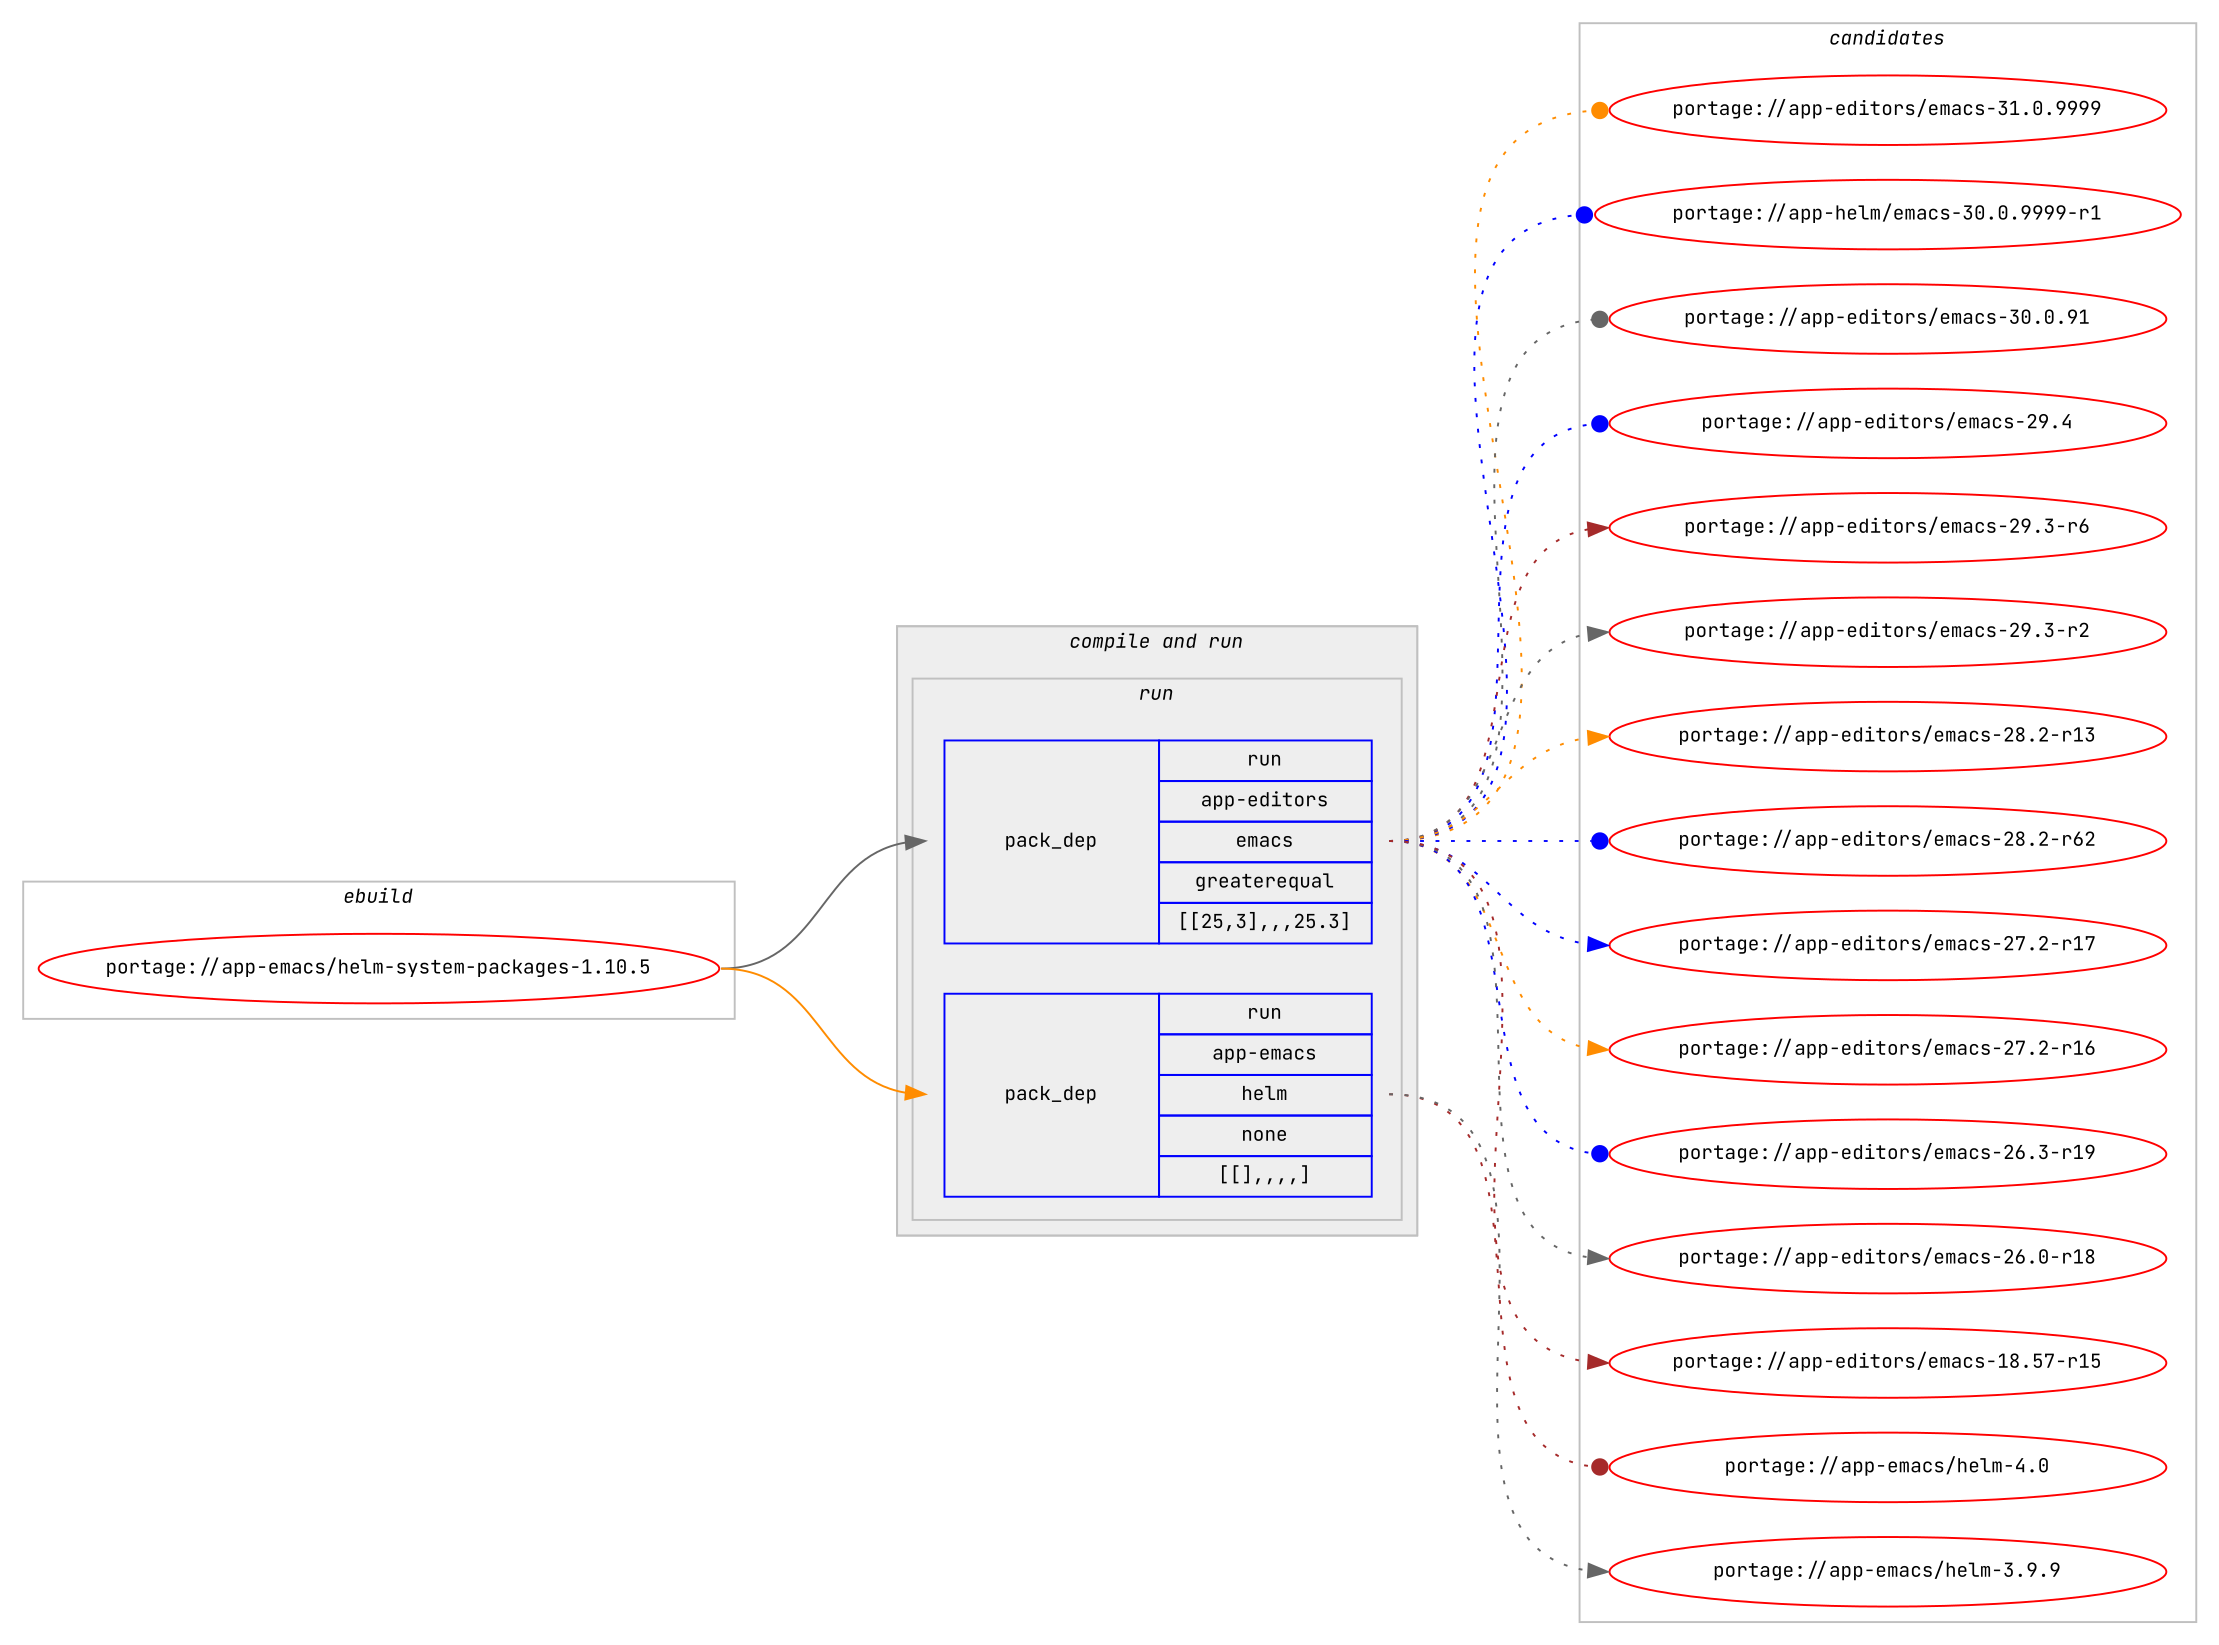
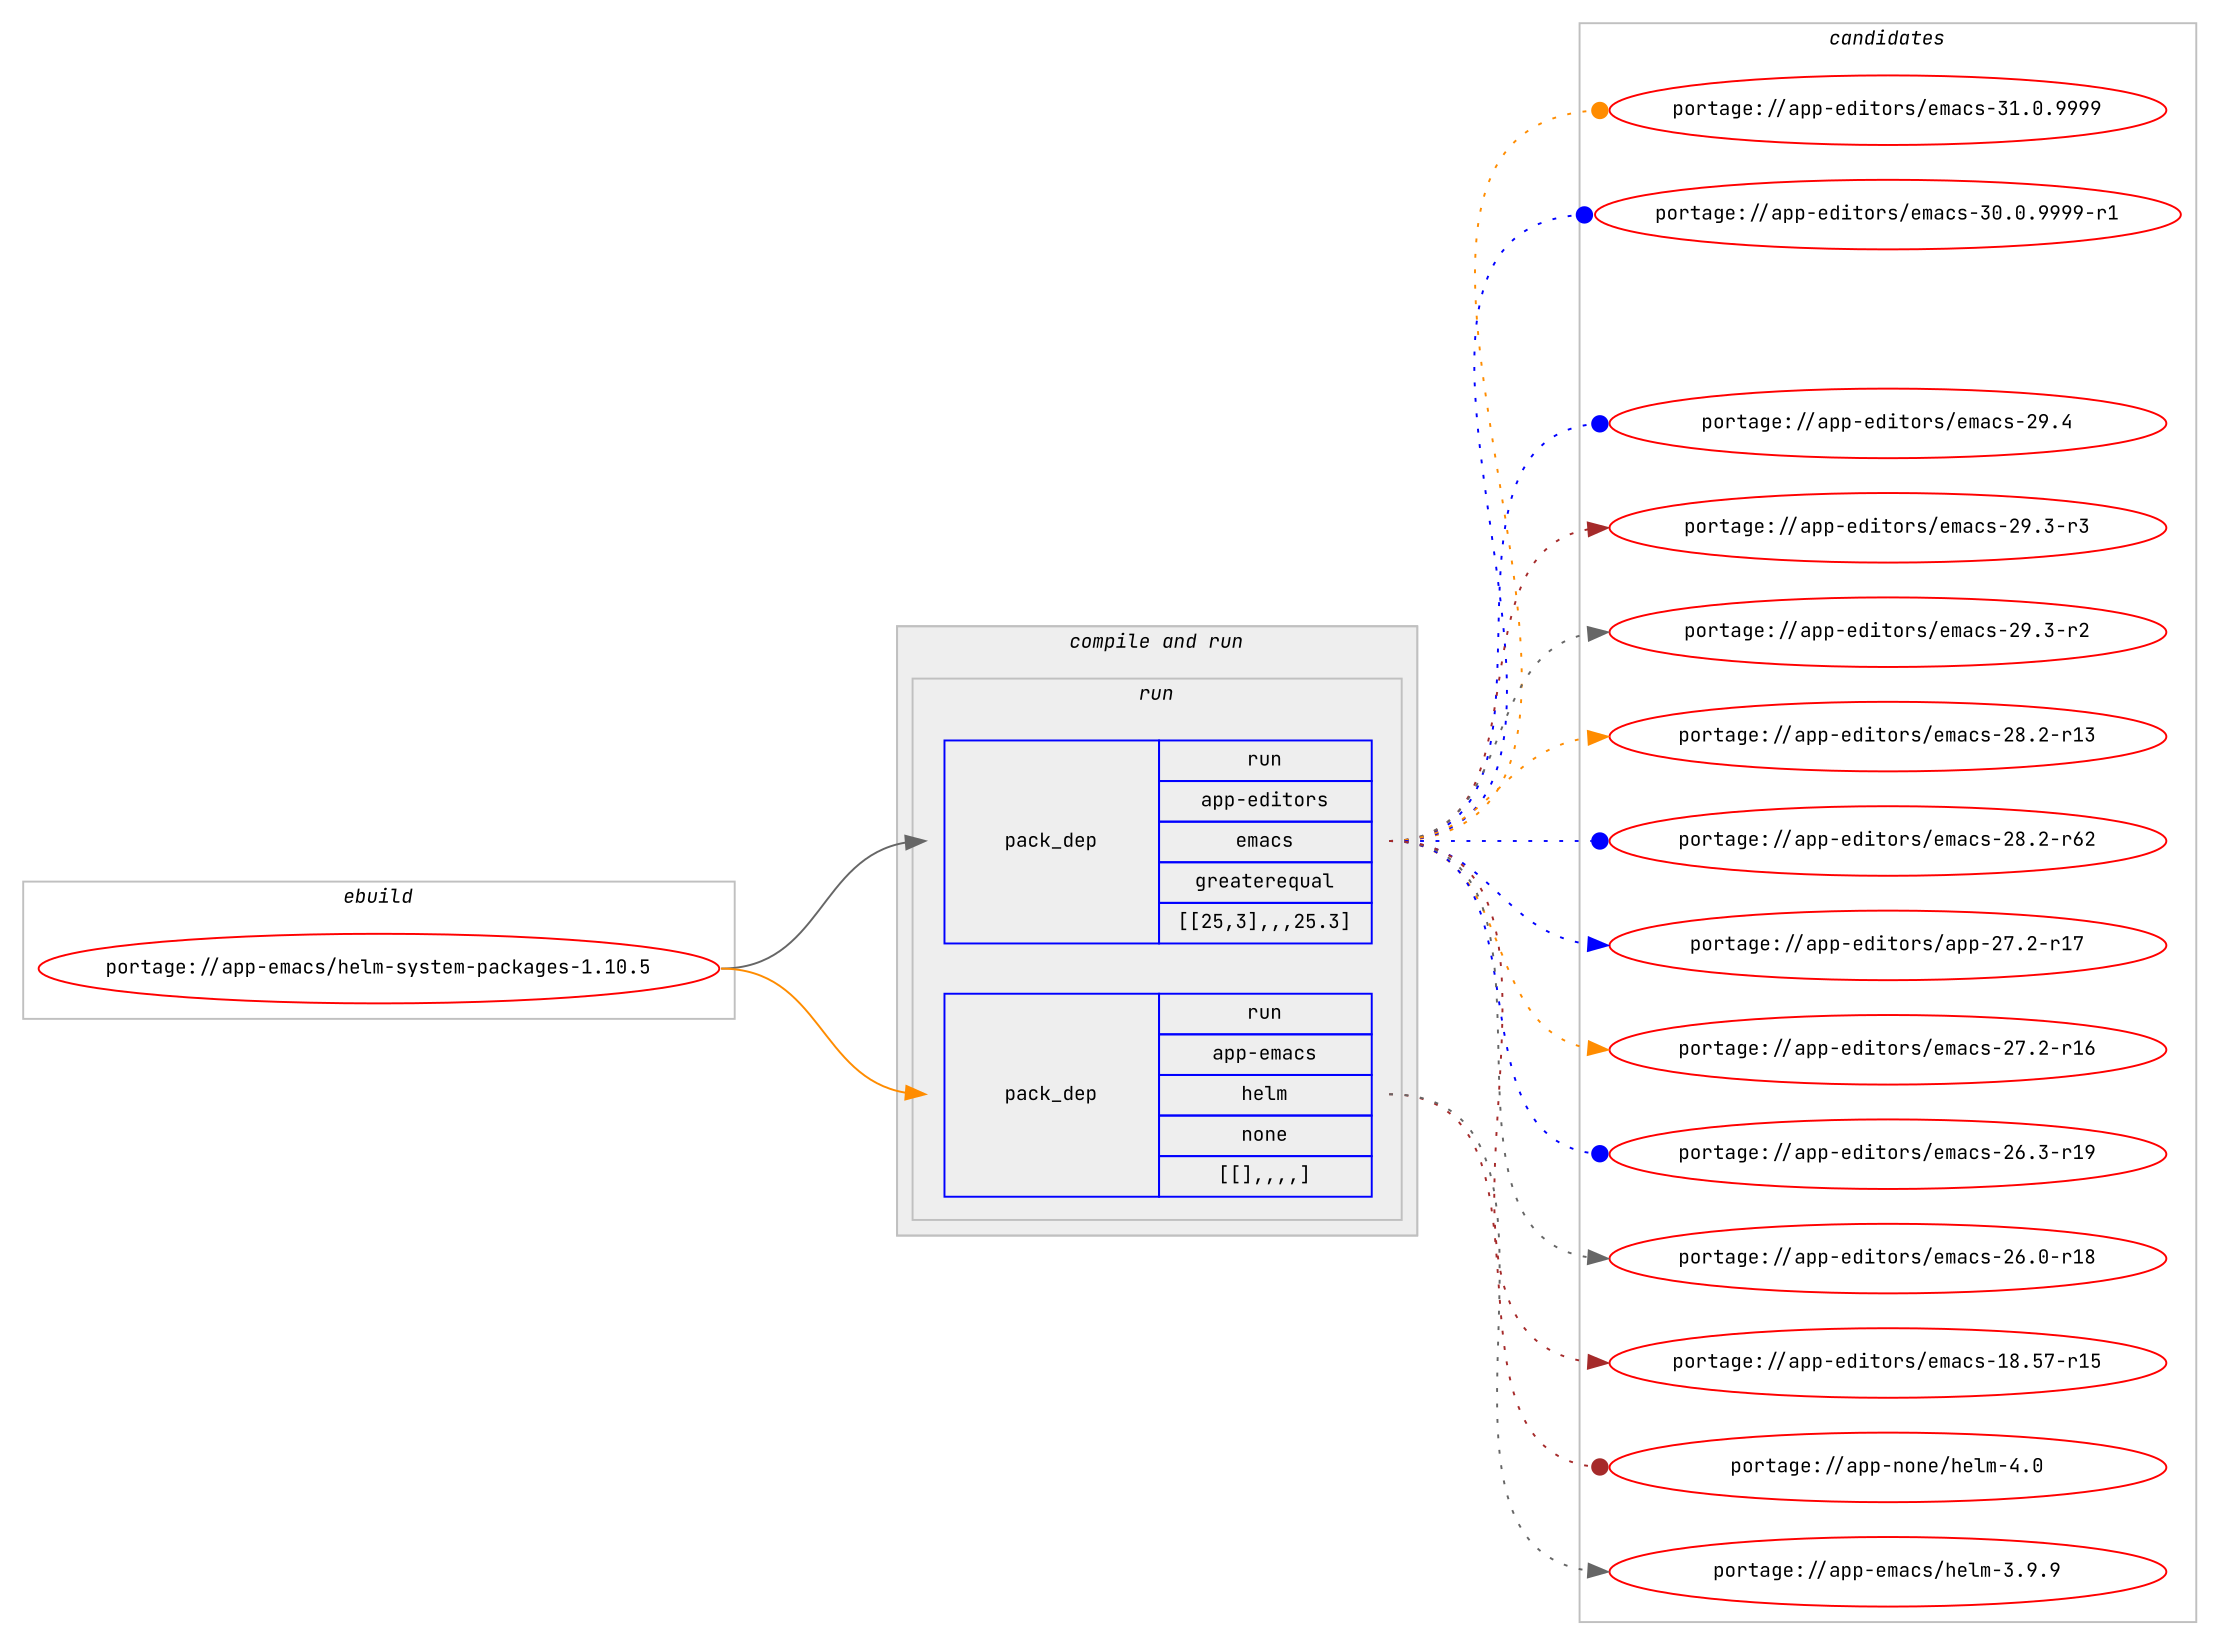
(1888, 215) -> (1888, 215)
(1888, 319) -> none
(1888, 528) -> (1888, 528)
(1888, 945) -> (1888, 945)
(1888, 1467) -> (1888, 1467)
